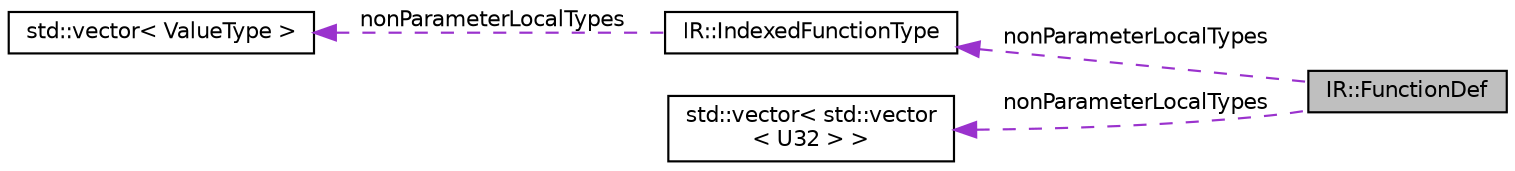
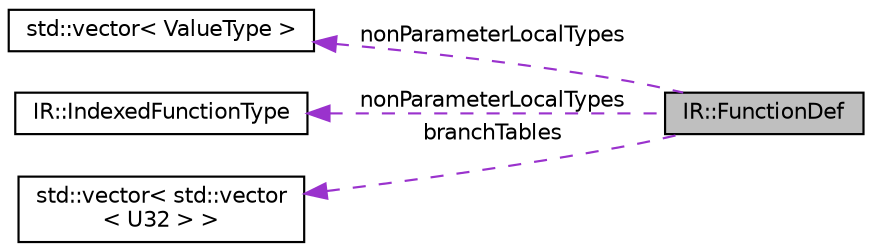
(501, 33) -> (510, 63)
(1133, 104) -> (490, 134)
